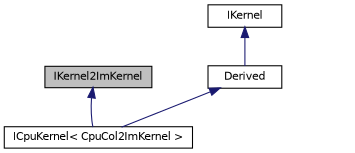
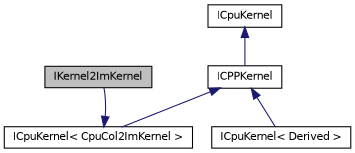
(245, 16) -> (245, 16)
(245, 77) -> (245, 77)
(91, 113) -> (105, 102)
none -> (281, 137)
